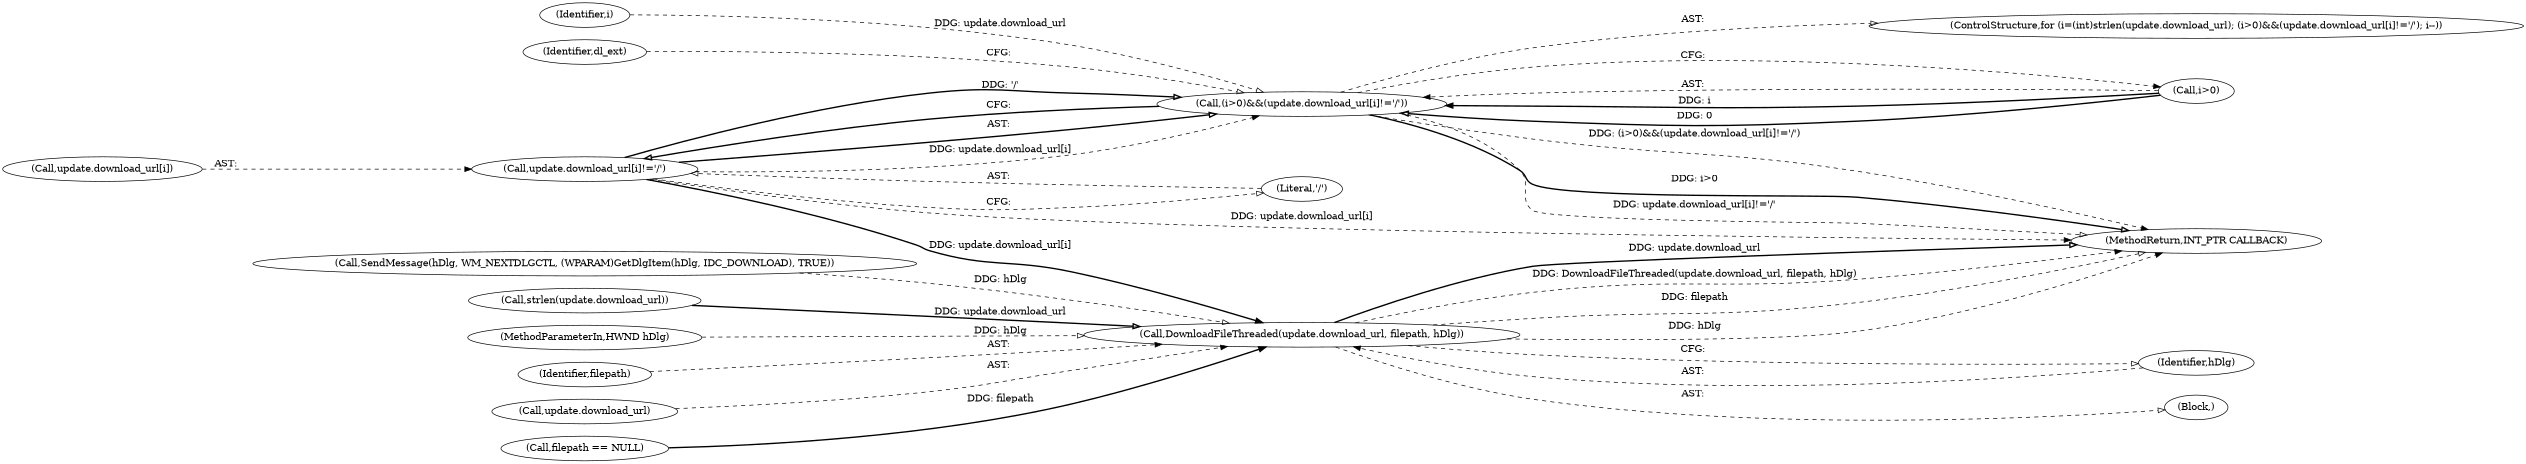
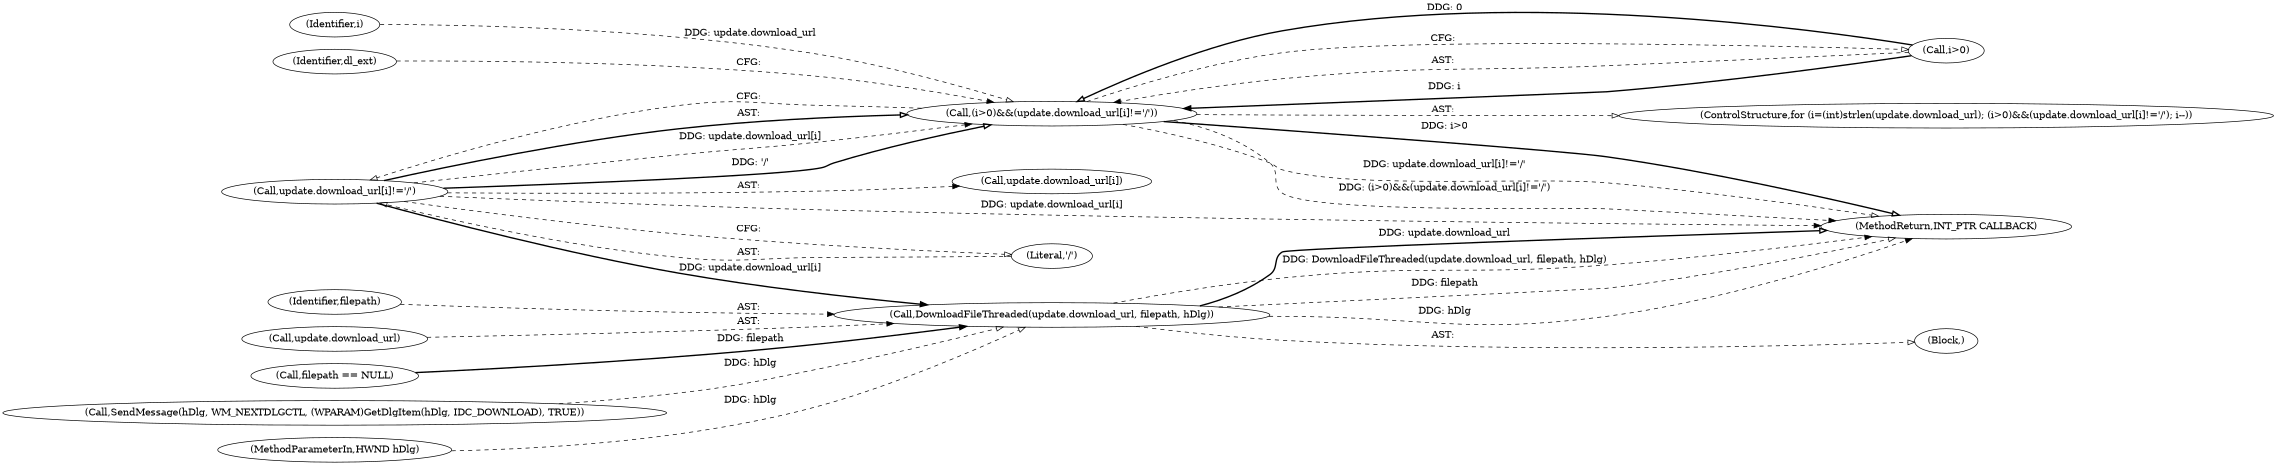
(943, 58) -> (693, 68)
(1755, 61) -> (1491, 44)
(904, 122) -> (645, 110)
(333, 169) -> (700, 193)
(585, 301) -> none
(2196, 363) -> none
